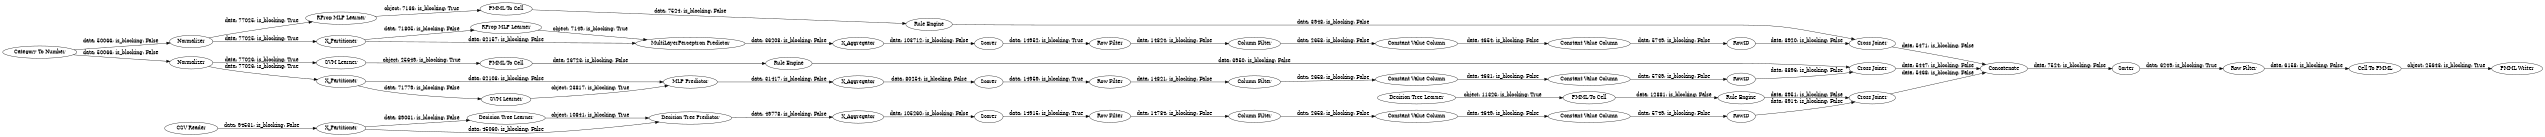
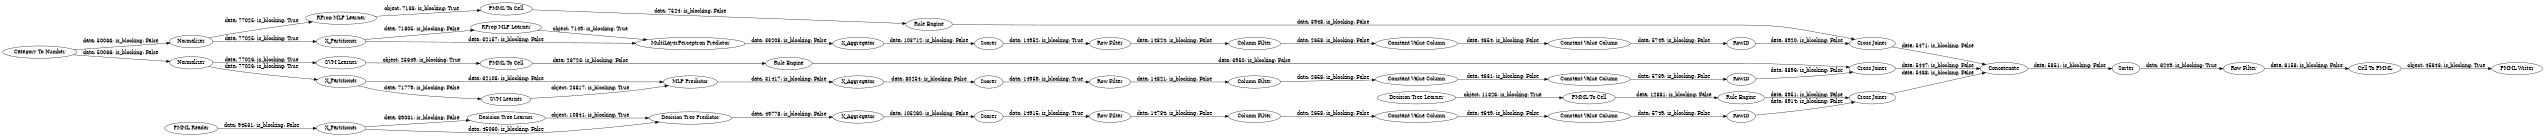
(2070, 66) -> (2070, 66)
(2446, 66) -> (2446, 66)
(191, 128) -> (191, 128)
